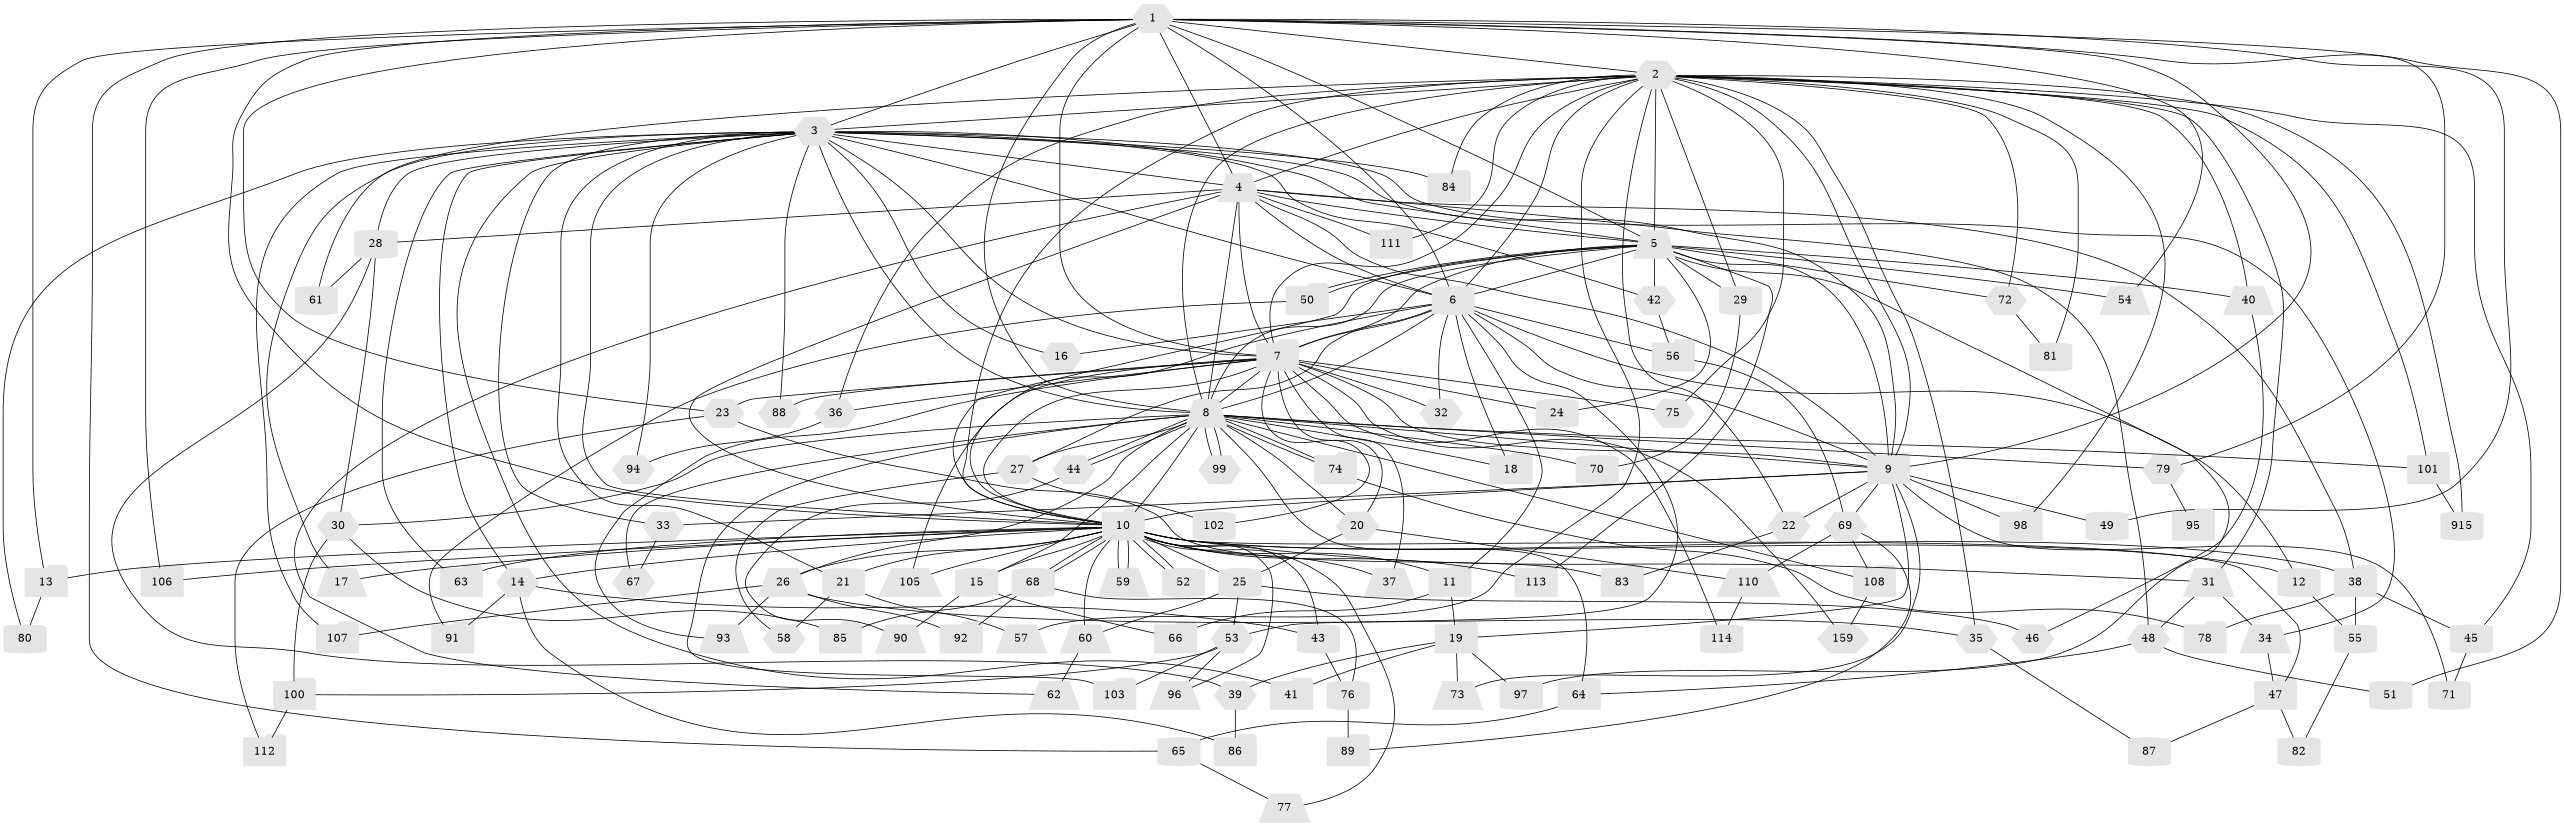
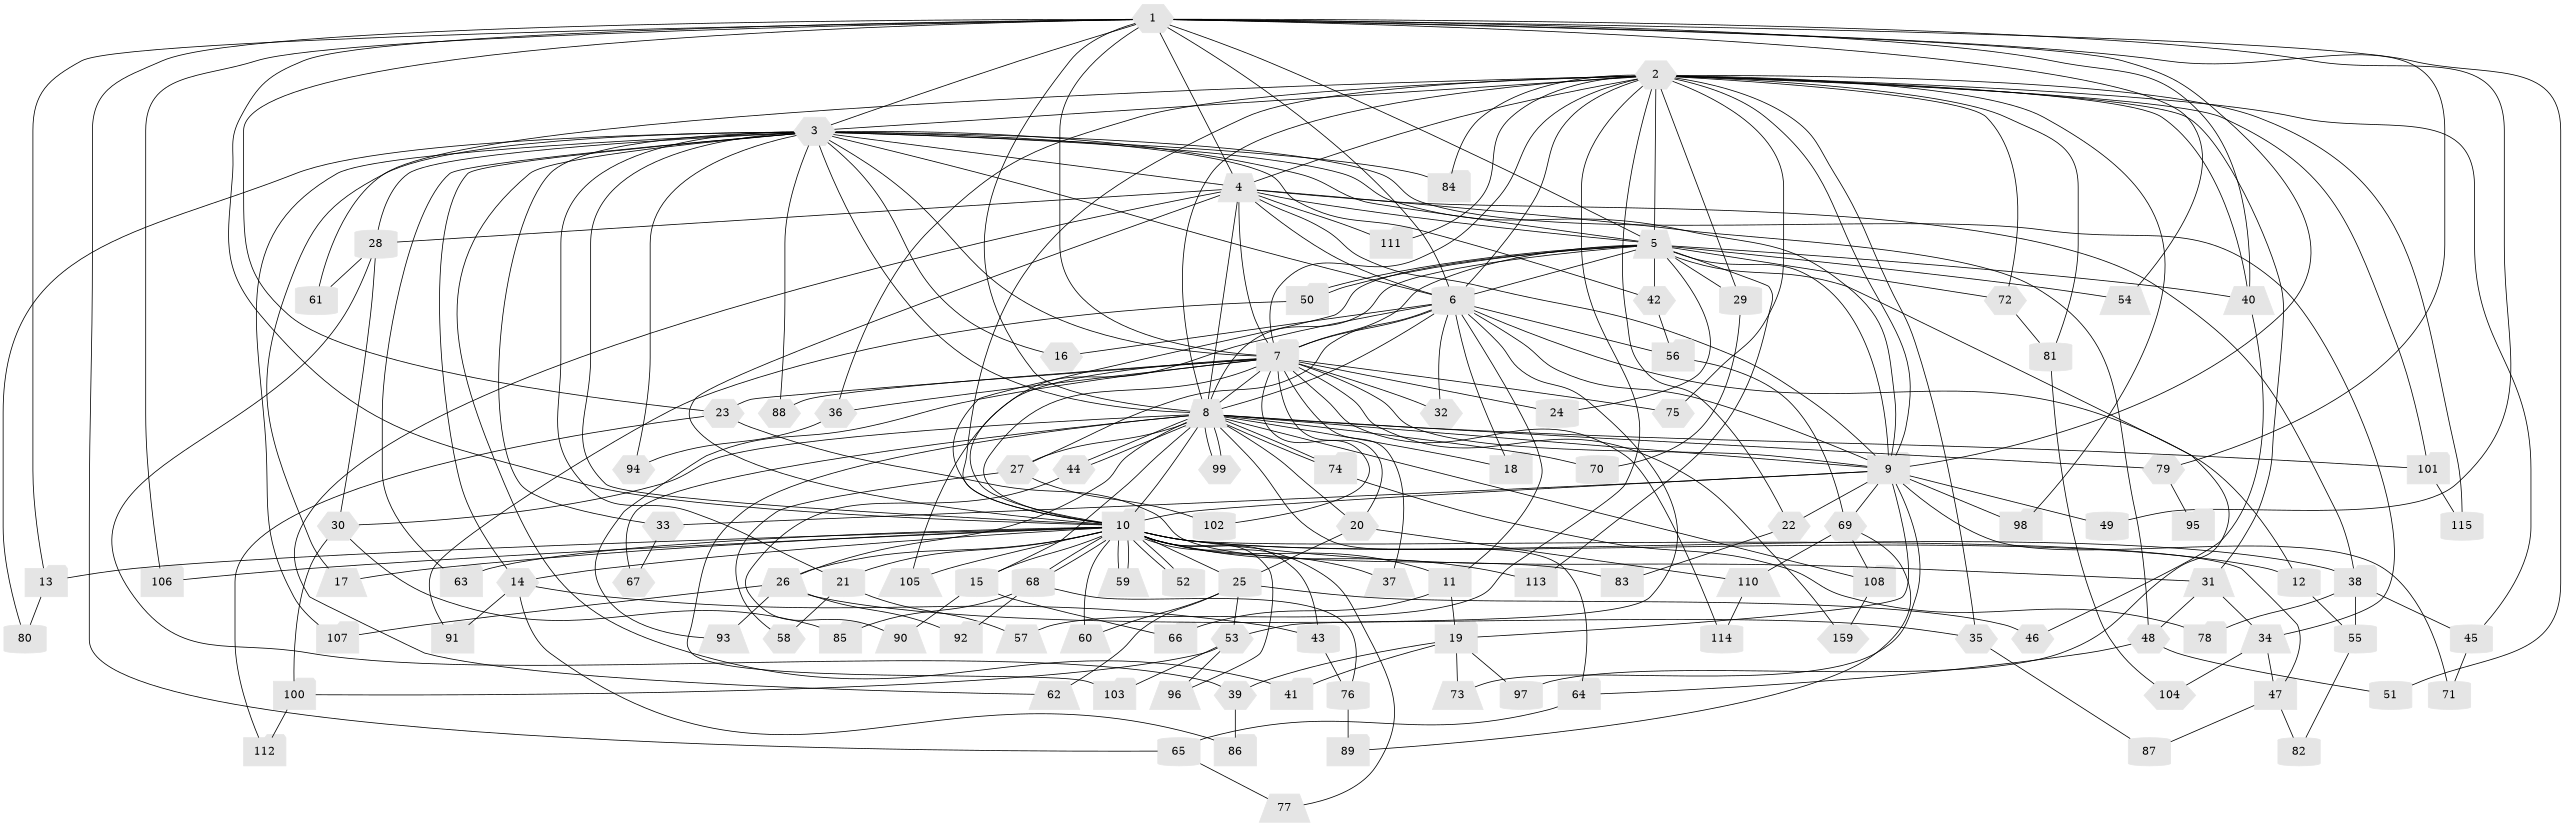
(1405, 47) -> (2000, 53)
(2462, 526) -> (2462, 526)
(1070, 667) -> (1137, 634)
none -> (2170, 695)
